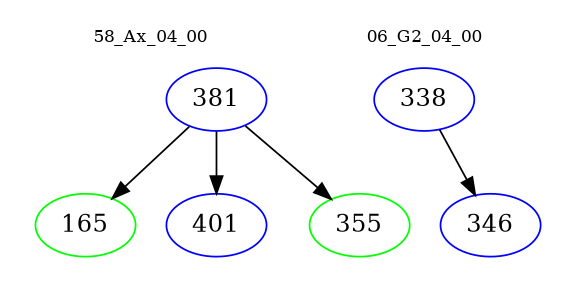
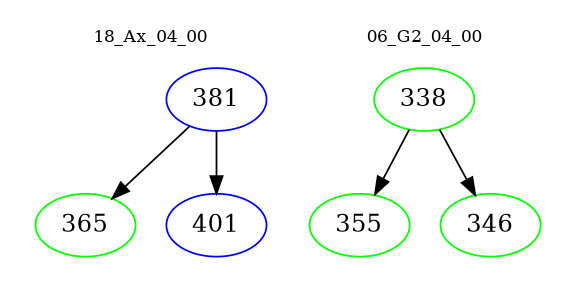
(151, 38) -> (151, 38)
(424, 100) -> (424, 100)
(269, 146) -> (396, 154)
(86, 225) -> (86, 225)
(491, 225) -> (491, 225)
